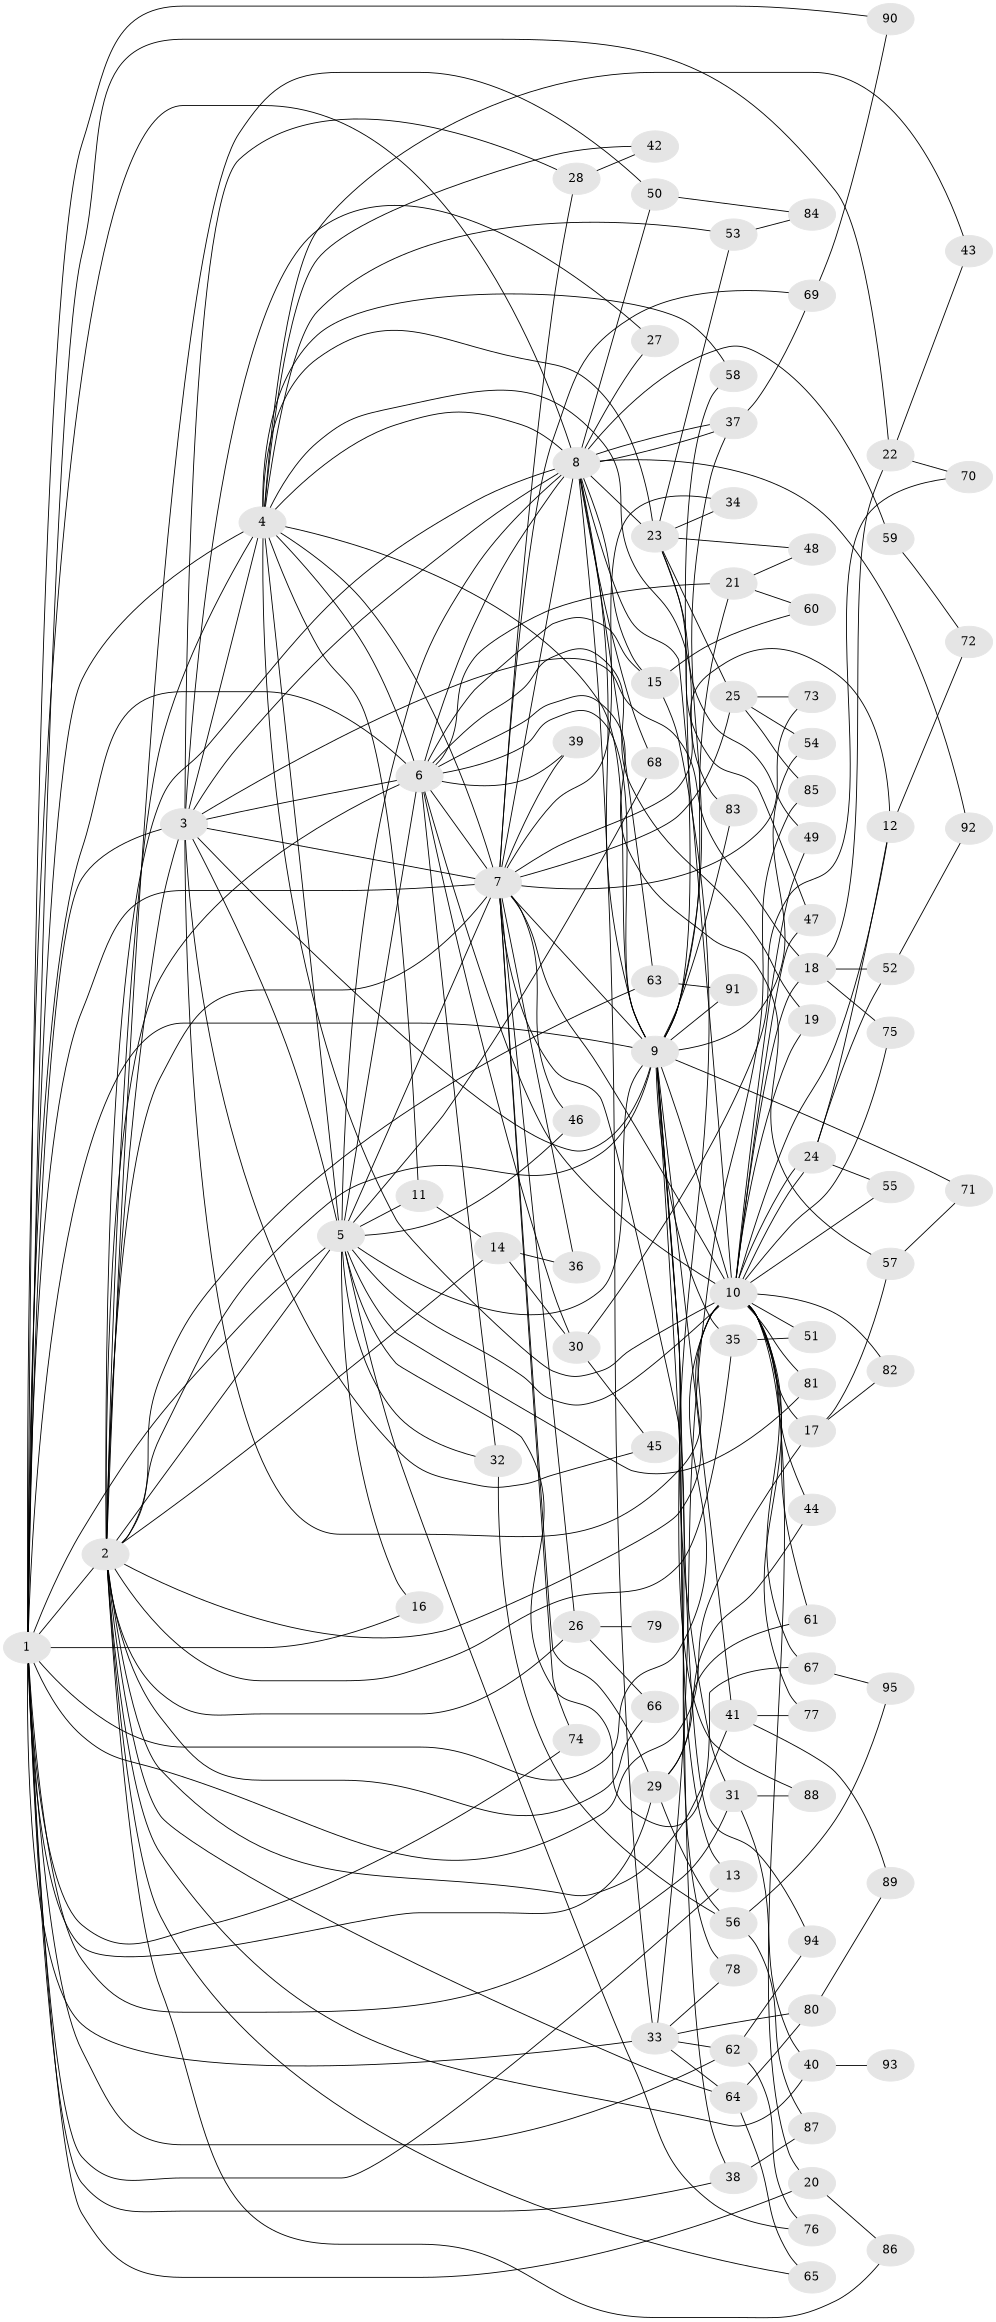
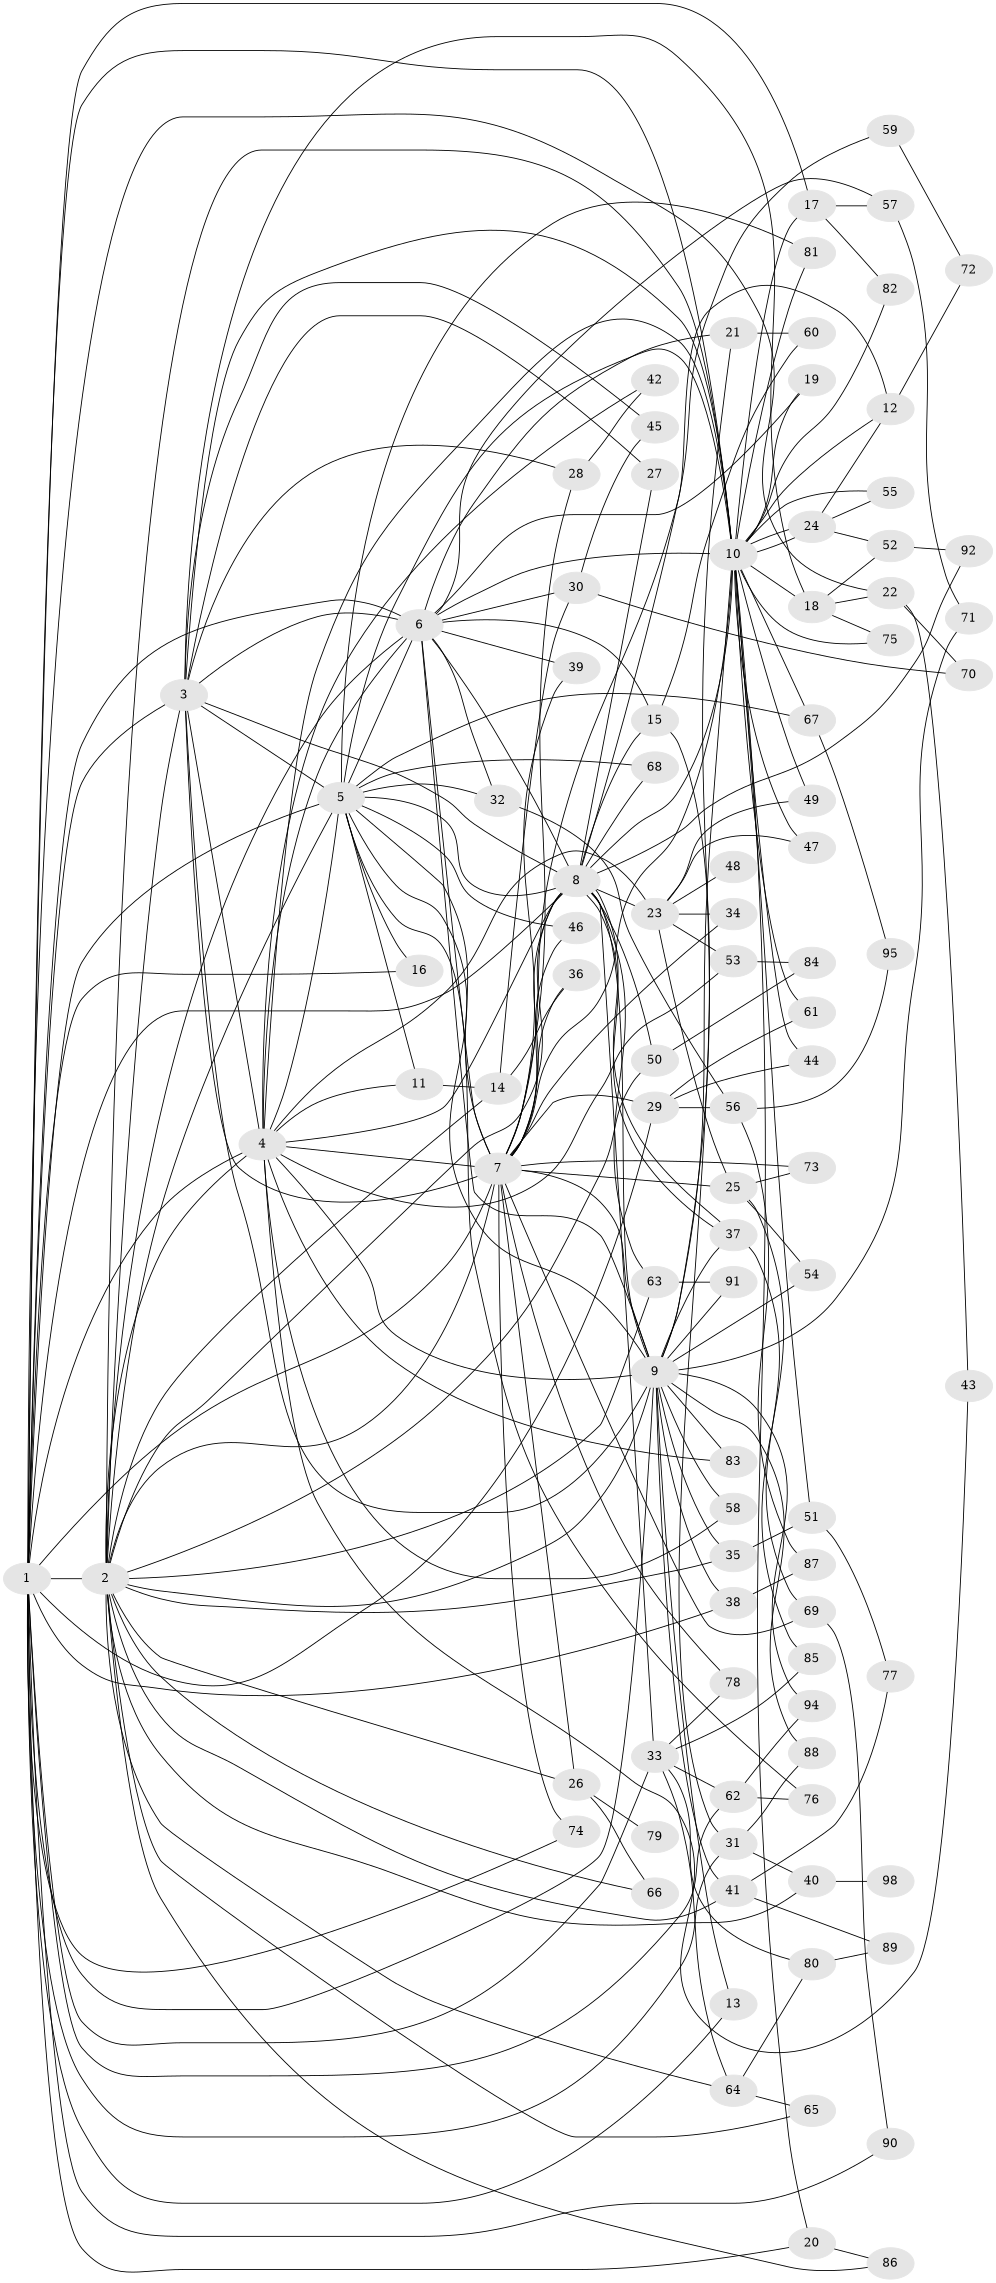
(773, 566) -> none
(765, 1597) -> (862, 1593)
(891, 2065) -> (891, 1881)
